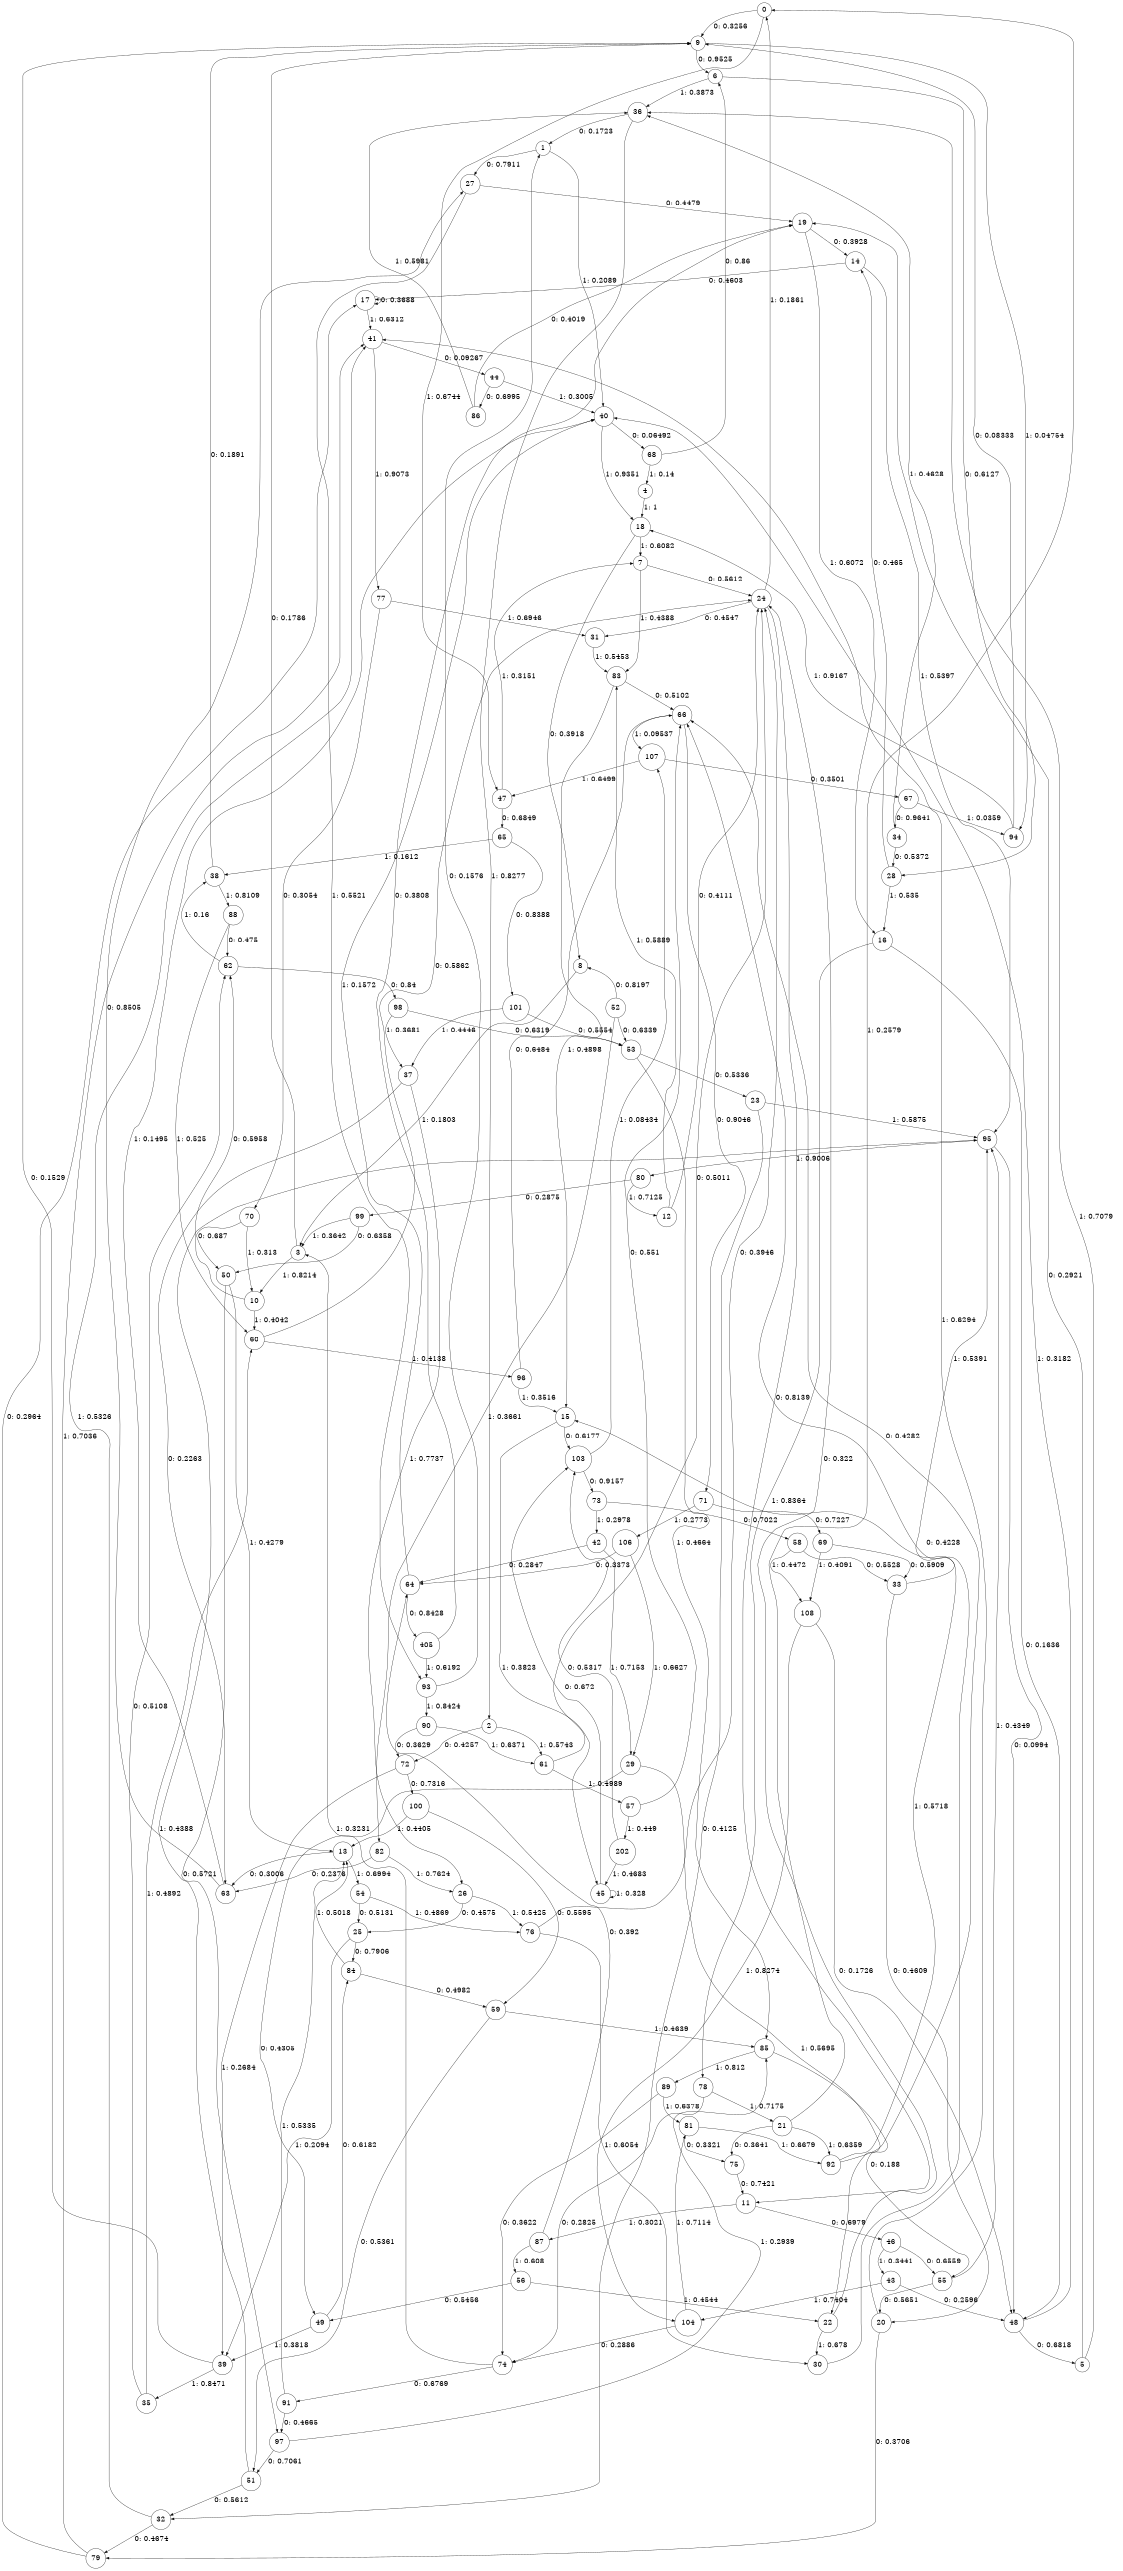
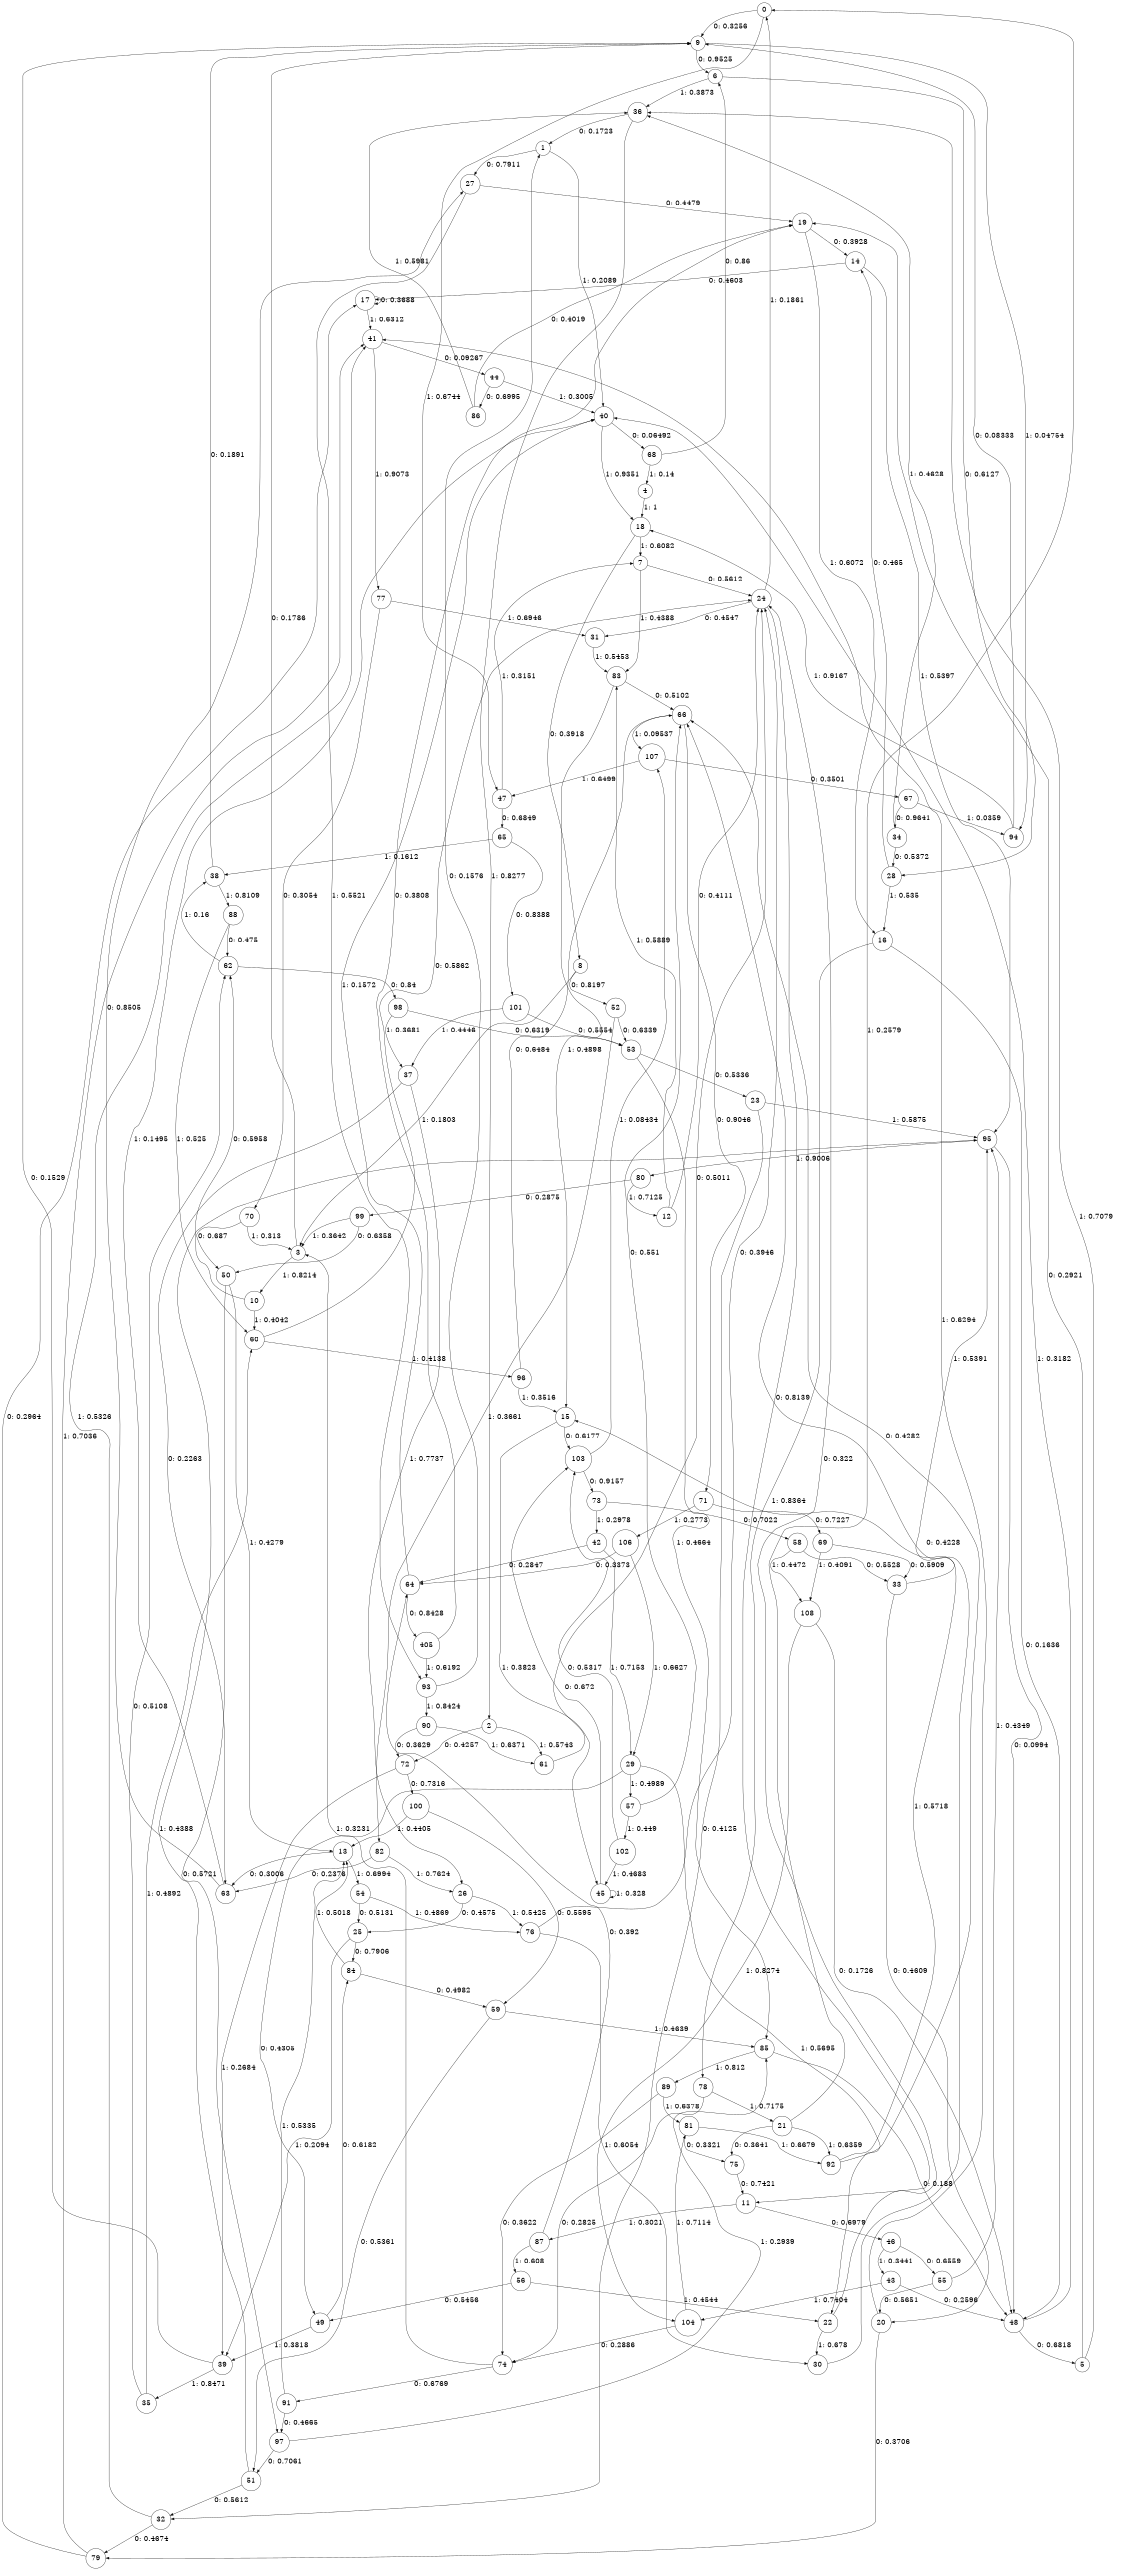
(609, 978) -> (578, 993)
(247, 1258) -> (263, 1245)
(585, 1786) -> (631, 1784)
(622, 1852) -> (622, 1852)
(869, 2157) -> (912, 2159)
